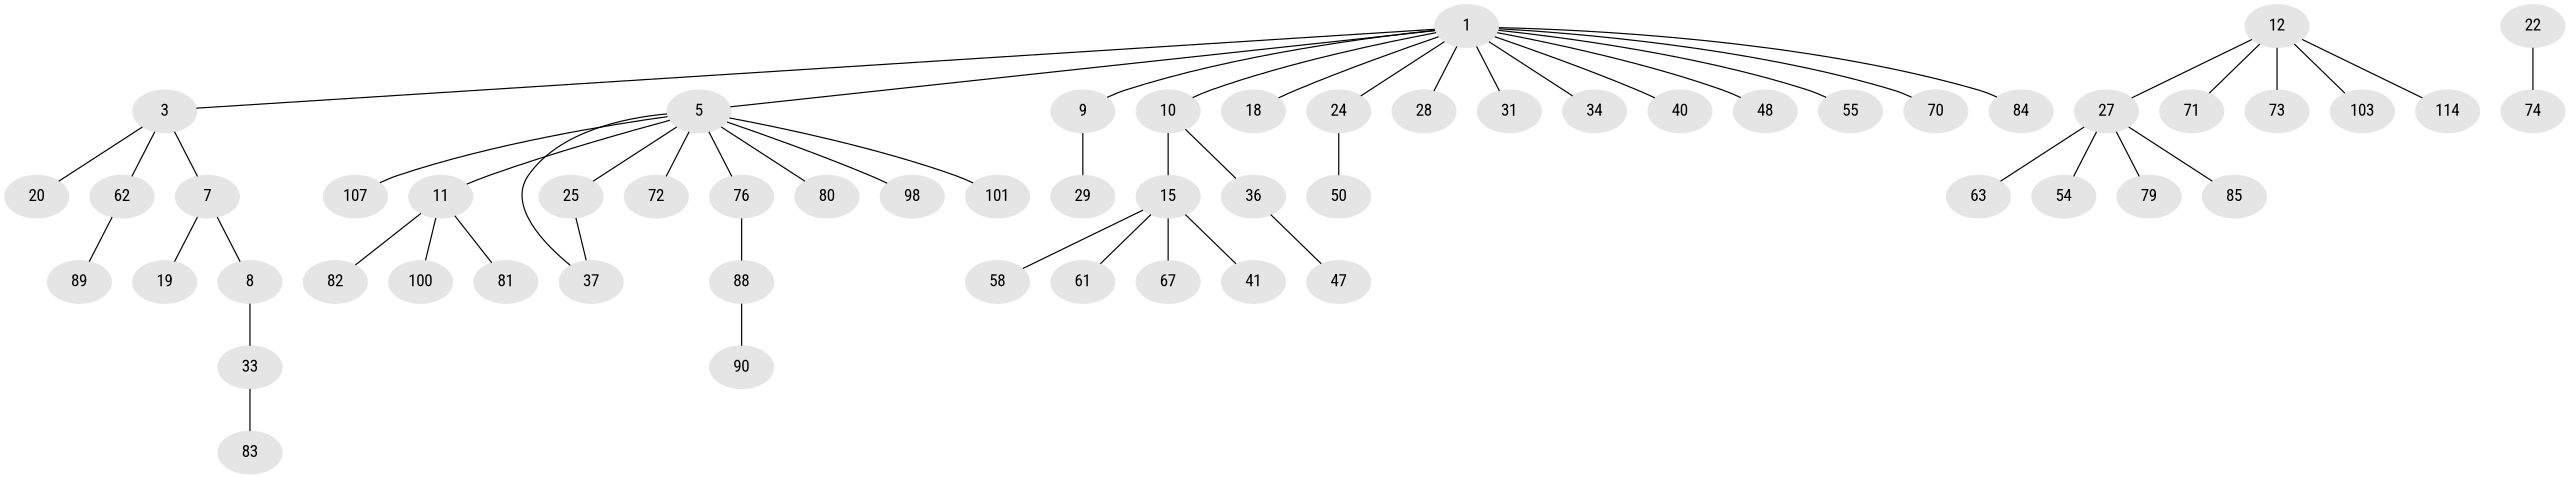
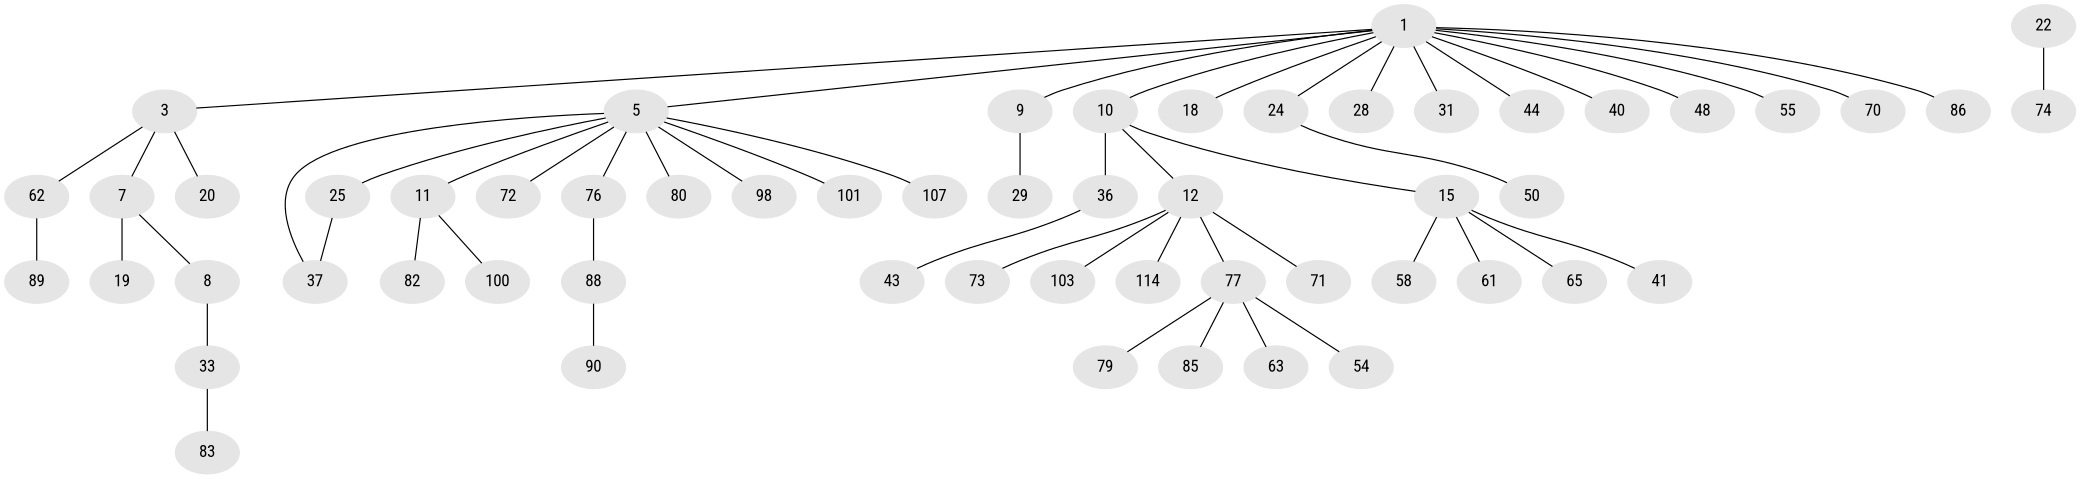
(1595, 111) -> (1532, 111)
(2021, 111) -> (1958, 111)
(2106, 111) -> (1233, 282)
none -> (1148, 154)
(506, 282) -> none
(1168, 282) -> (1574, 282)
(1339, 282) -> (892, 282)
